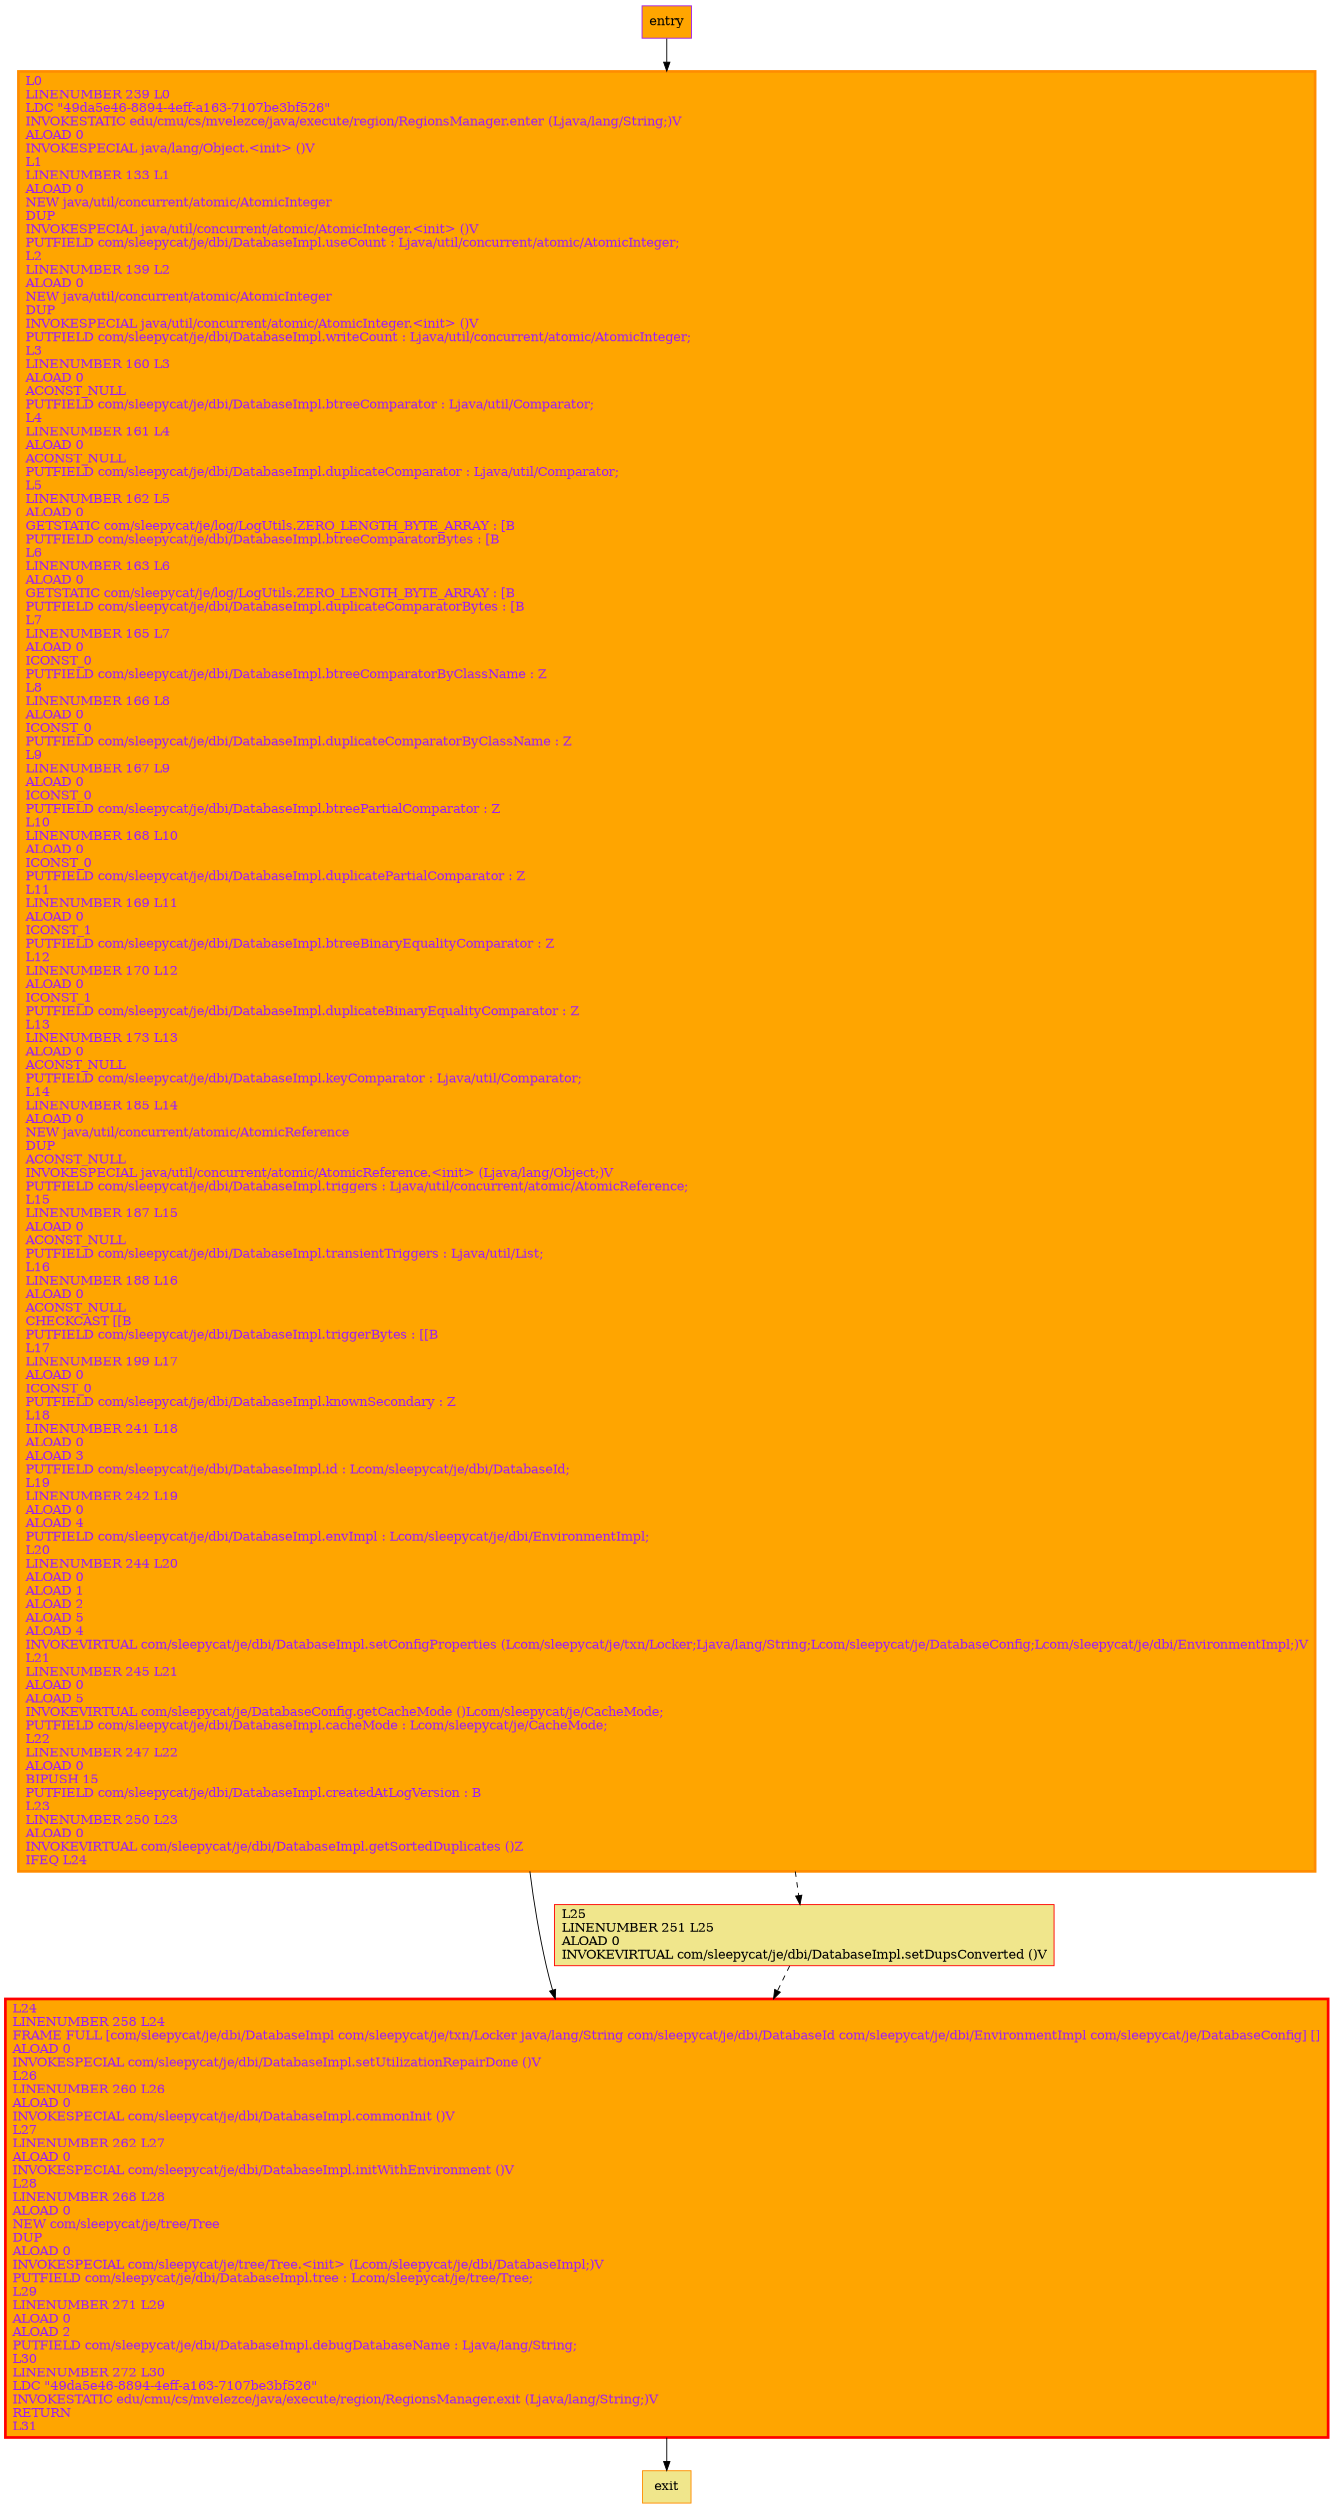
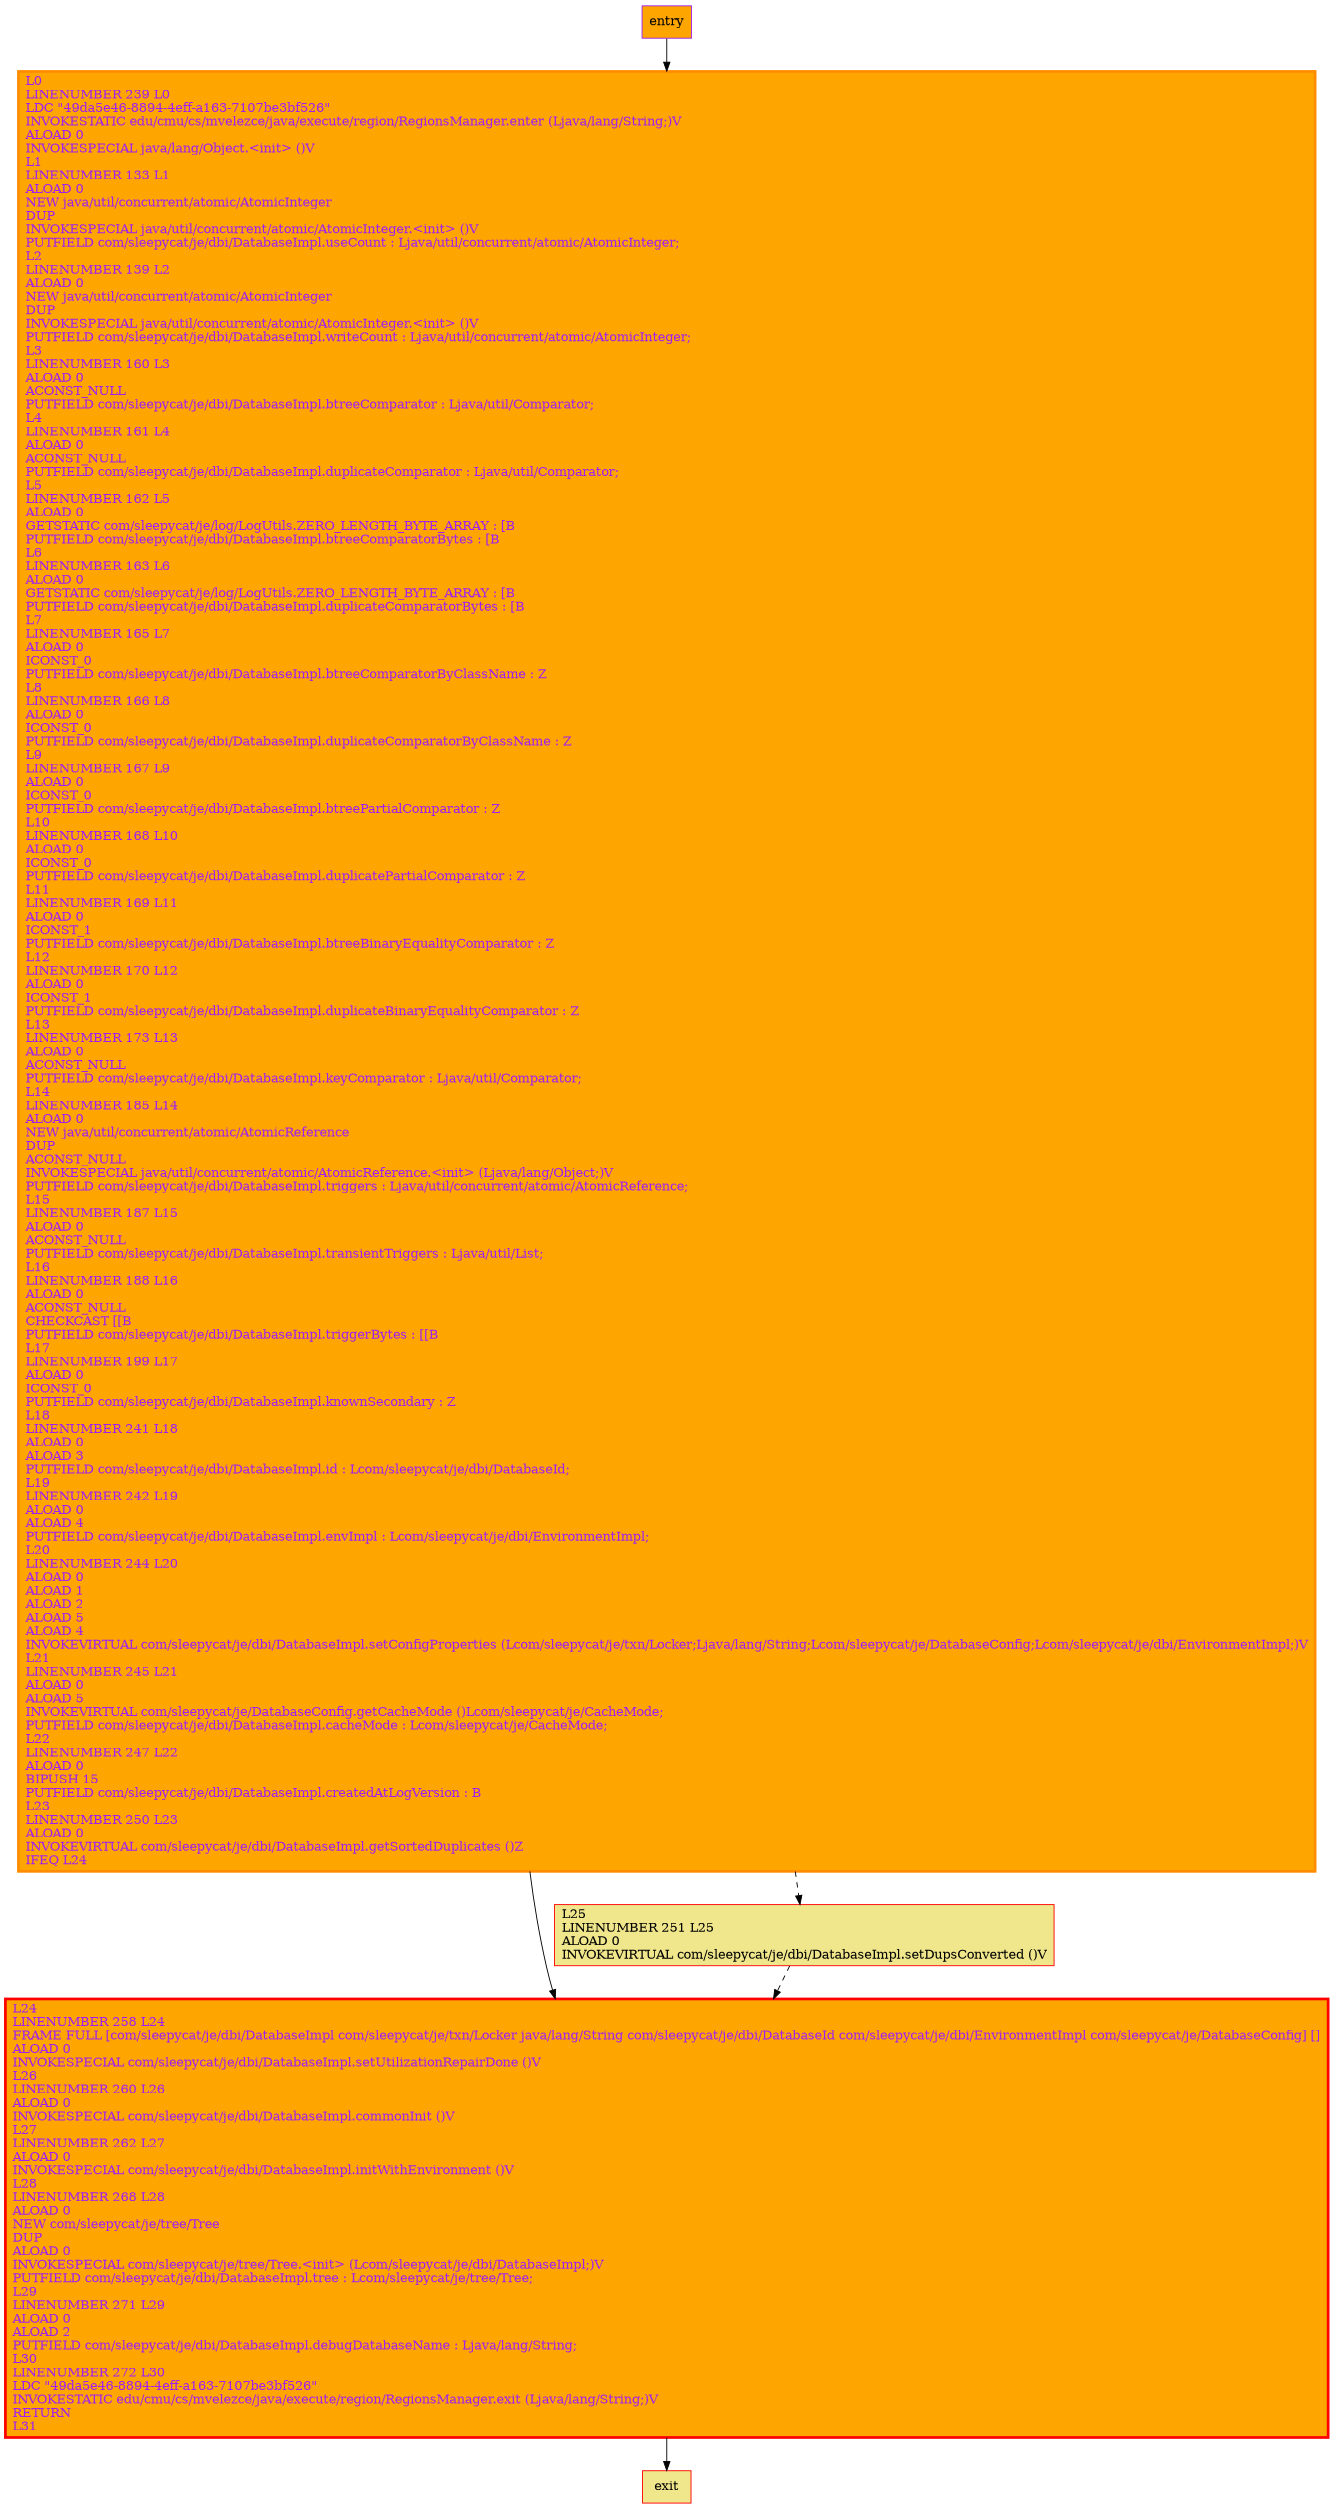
(667, 2487) -> (667, 2487)
